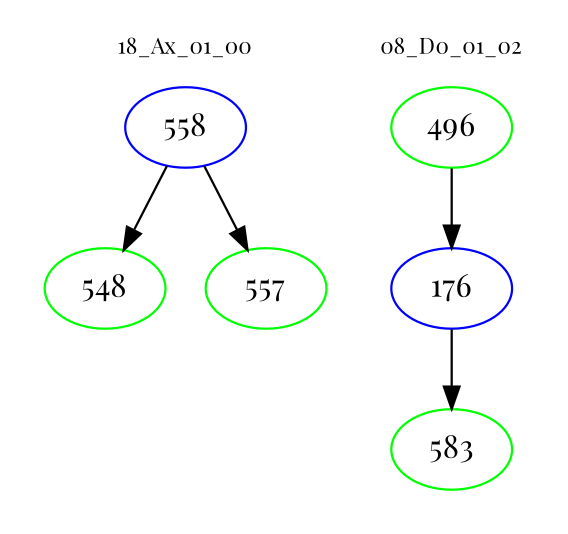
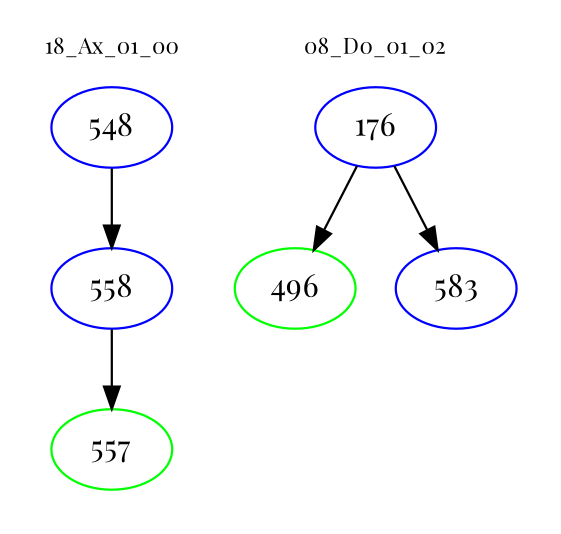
(452, 197) -> (341, 198)
(151, 198) -> (112, 197)
(105, 288) -> (112, 127)
(452, 449) -> (456, 288)
